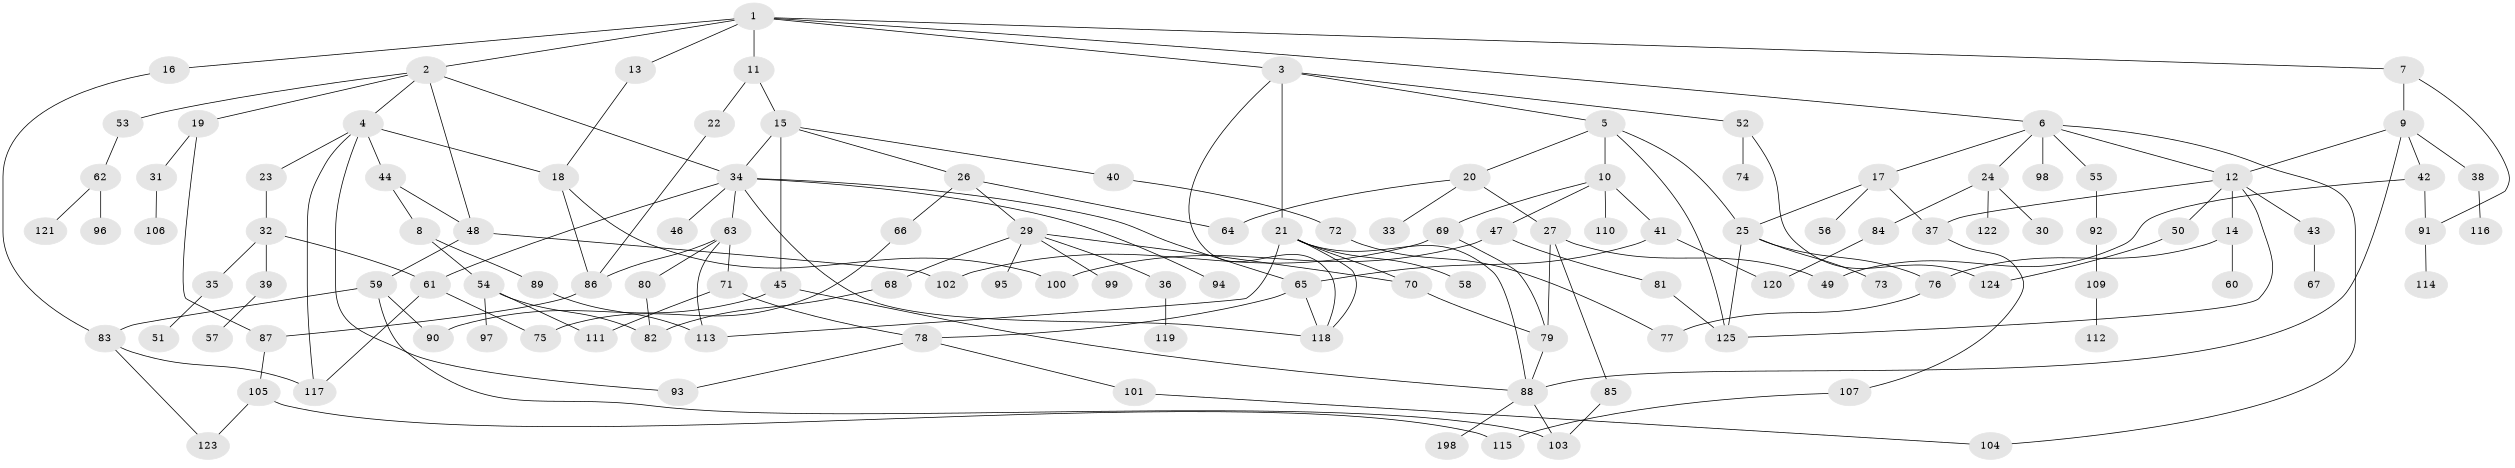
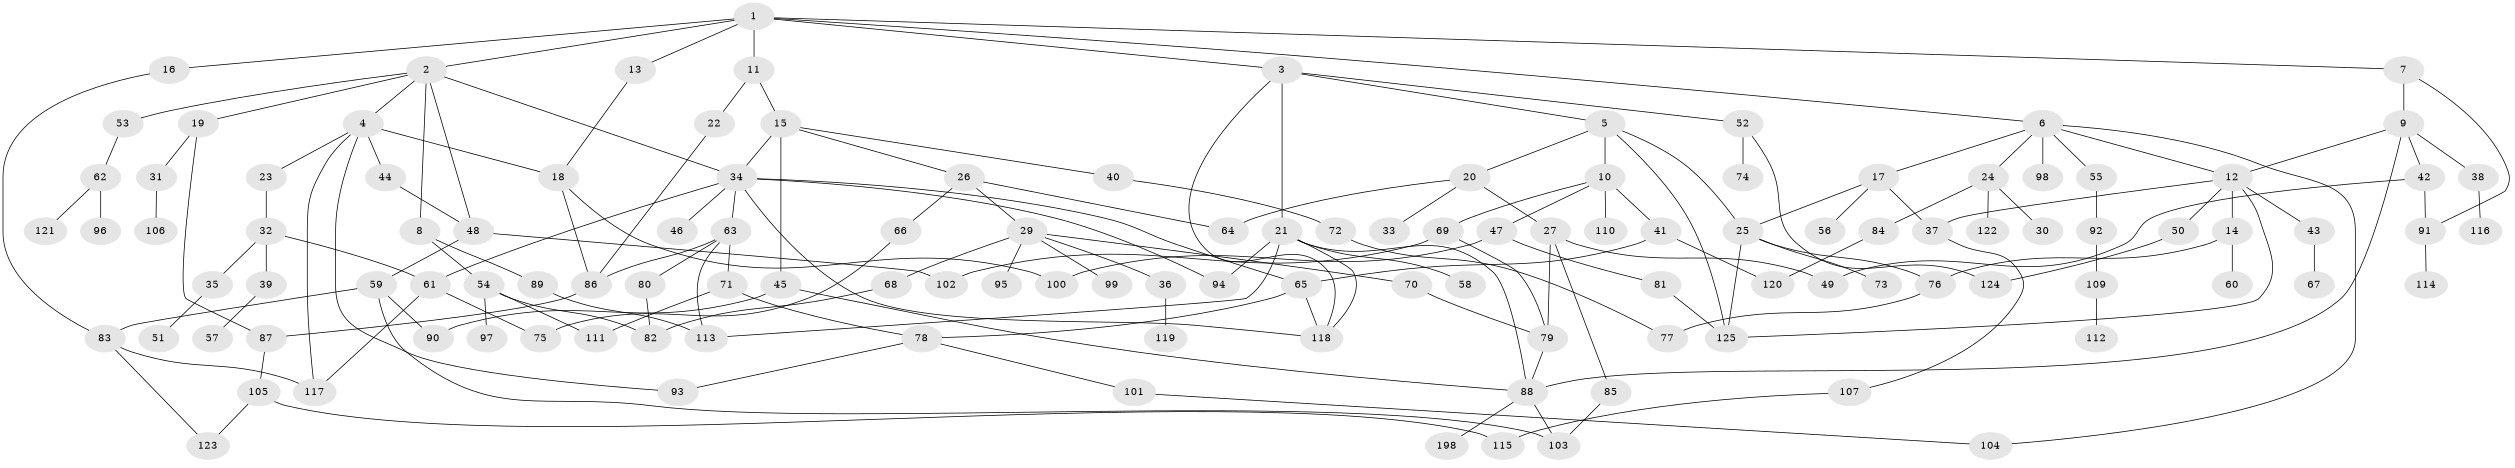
(403, 204) -> (423, 151)
(1366, 266) -> (1257, 252)
